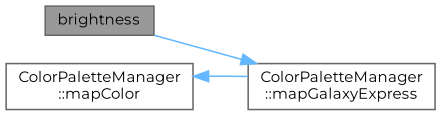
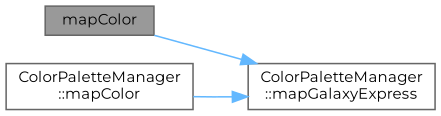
(100, 21) -> (100, 21)
(228, 76) -> (213, 97)
